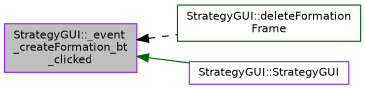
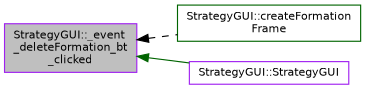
(269, 23) -> (269, 23)
(71, 48) -> (71, 48)
